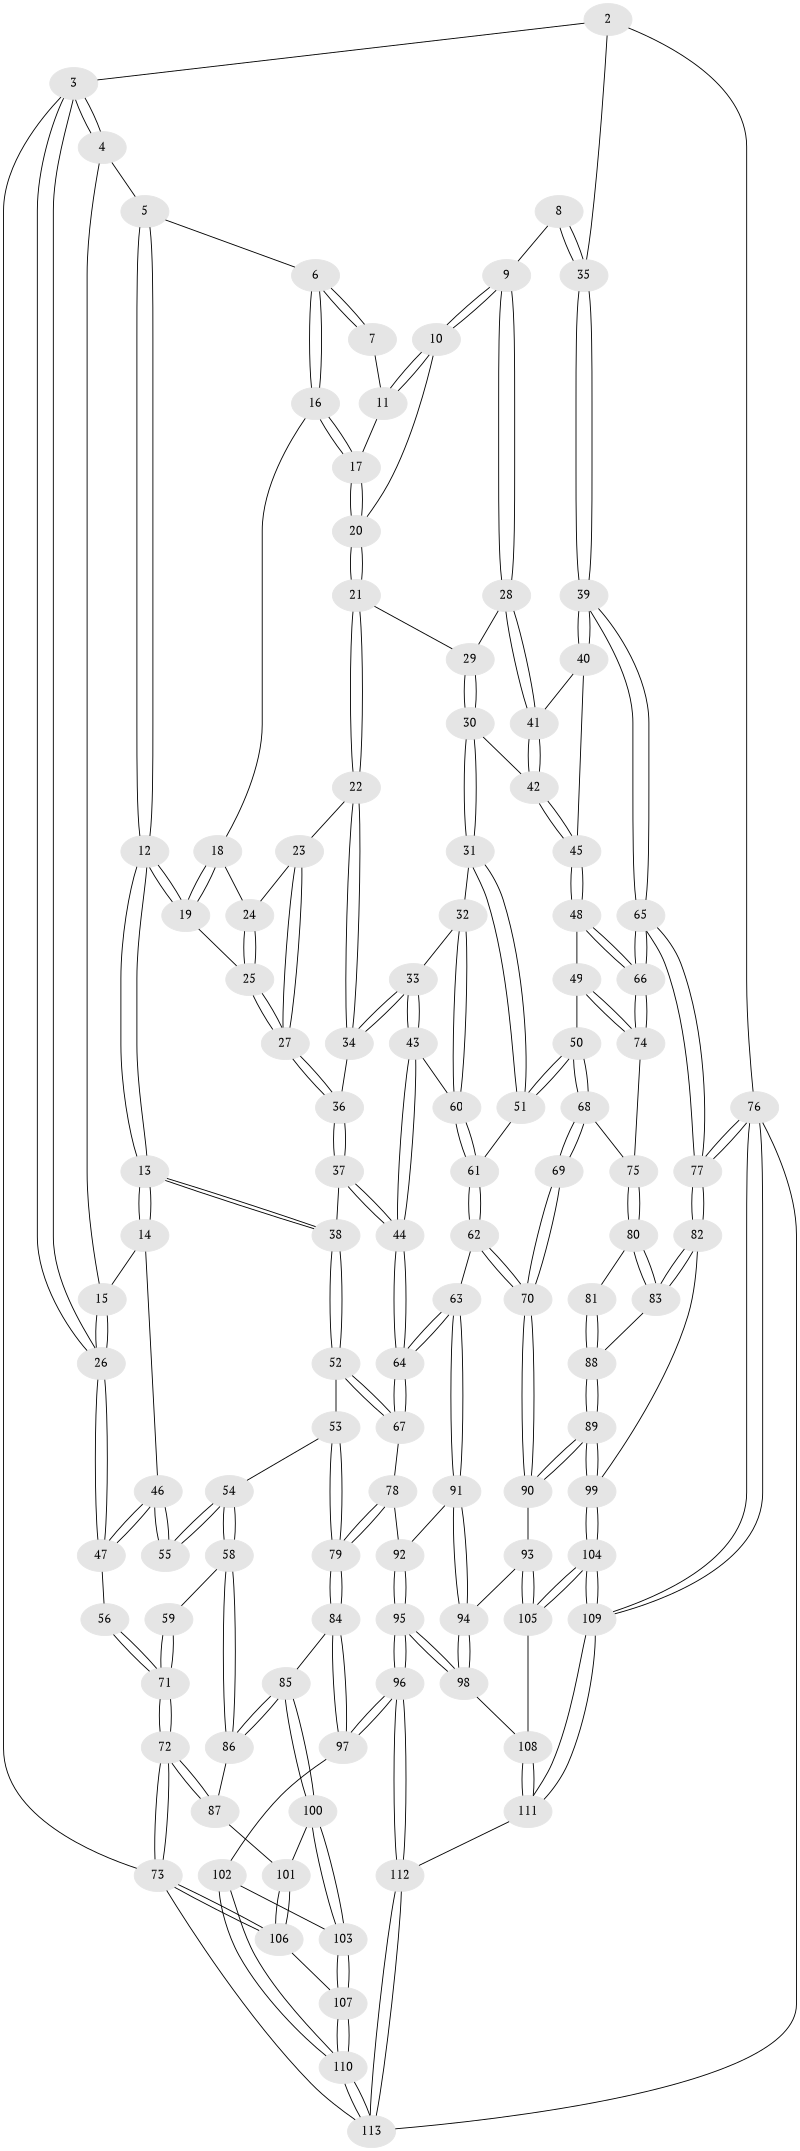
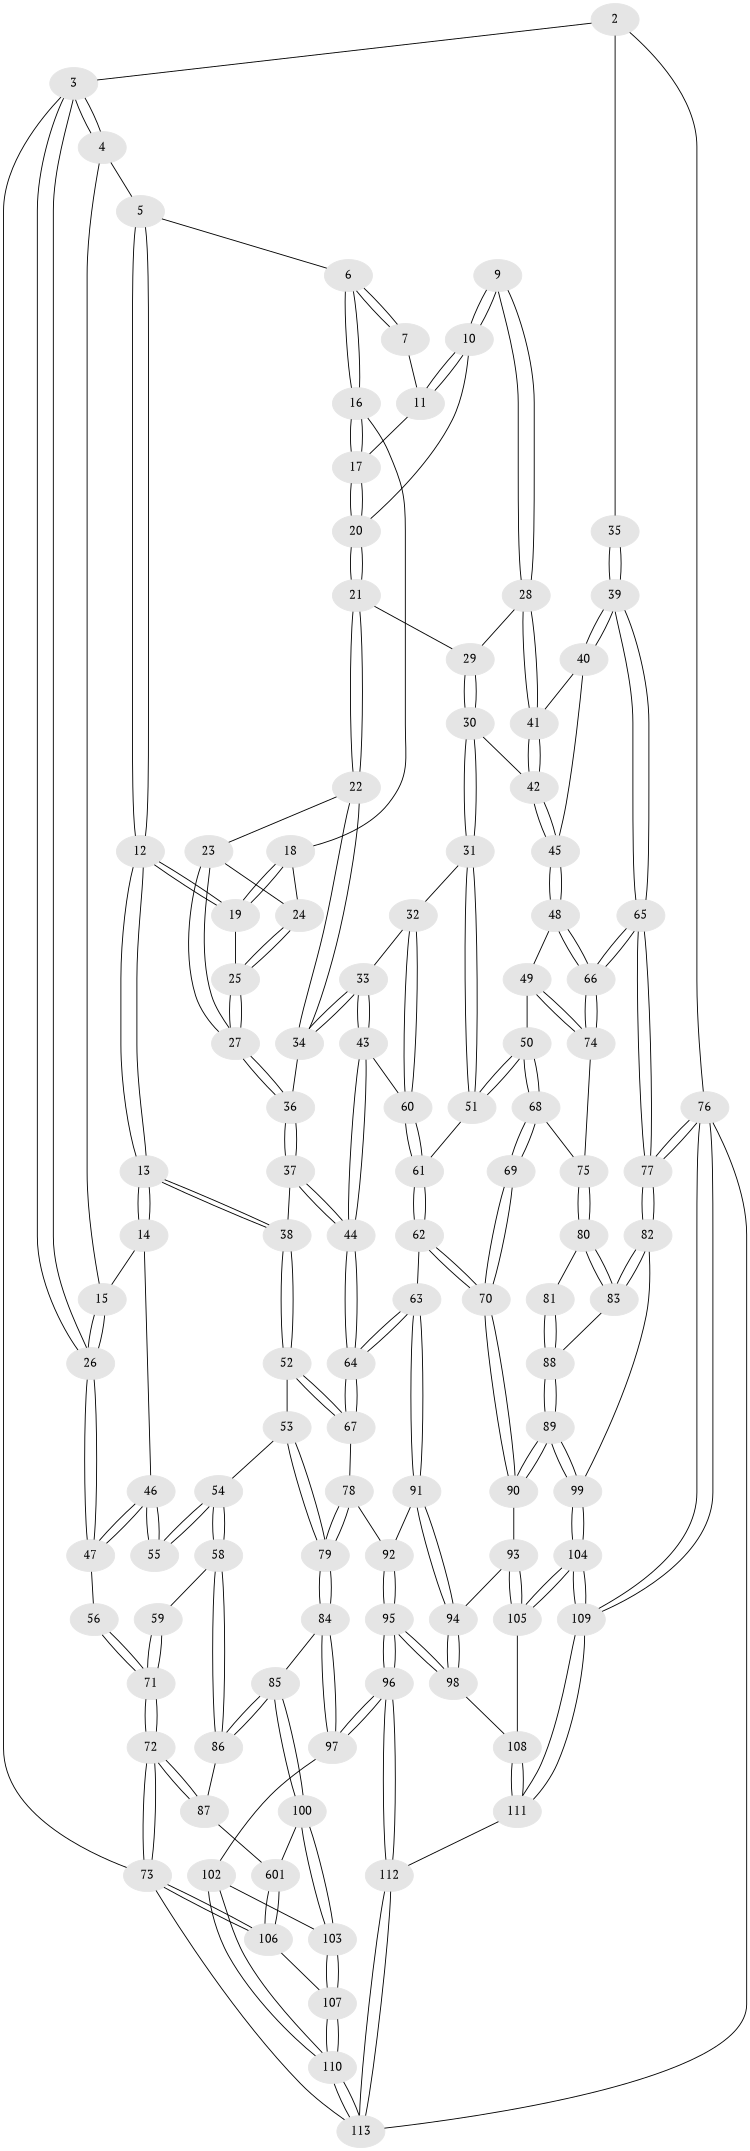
(559, 212) -> none
(286, 1876) -> (276, 1876)
